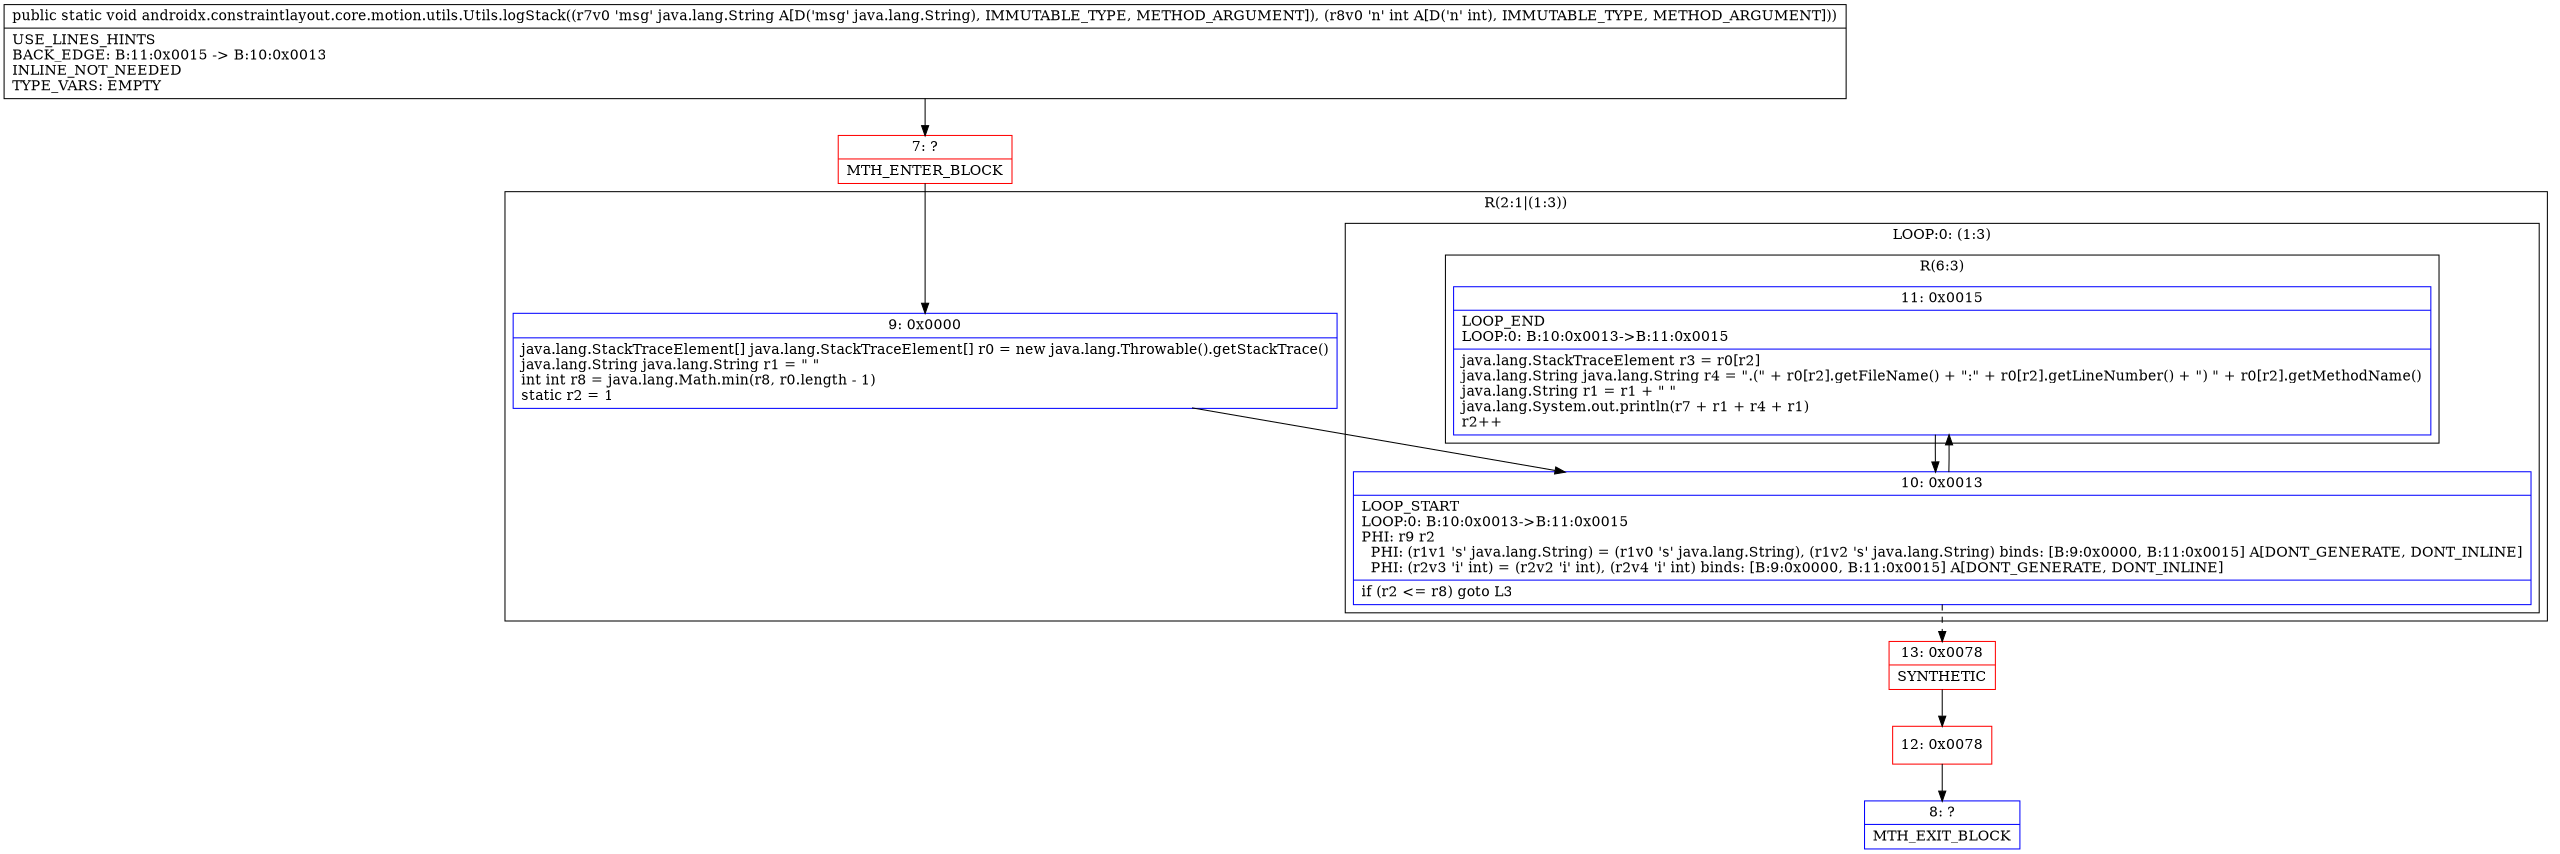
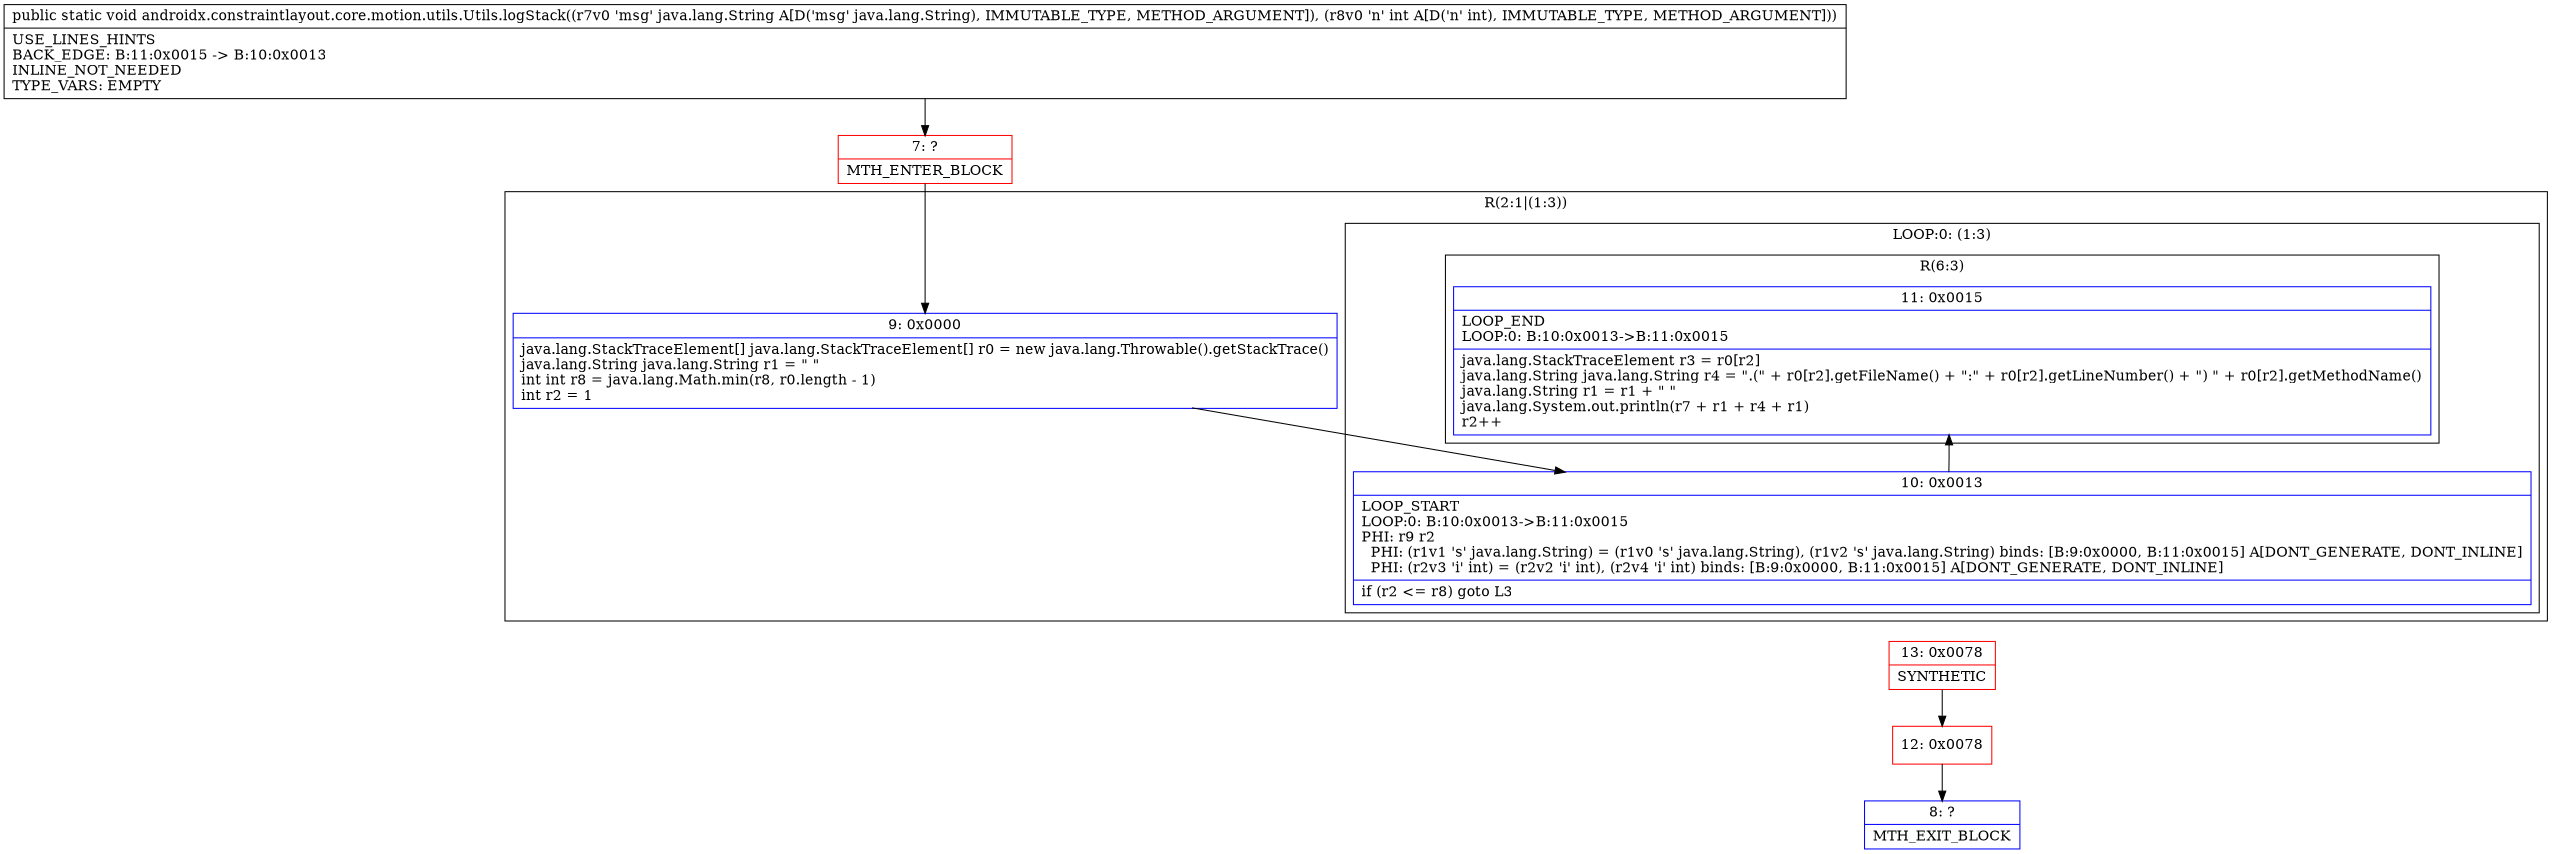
(568, 396) -> (557, 396)
(1935, 450) -> none
(1942, 618) -> none
